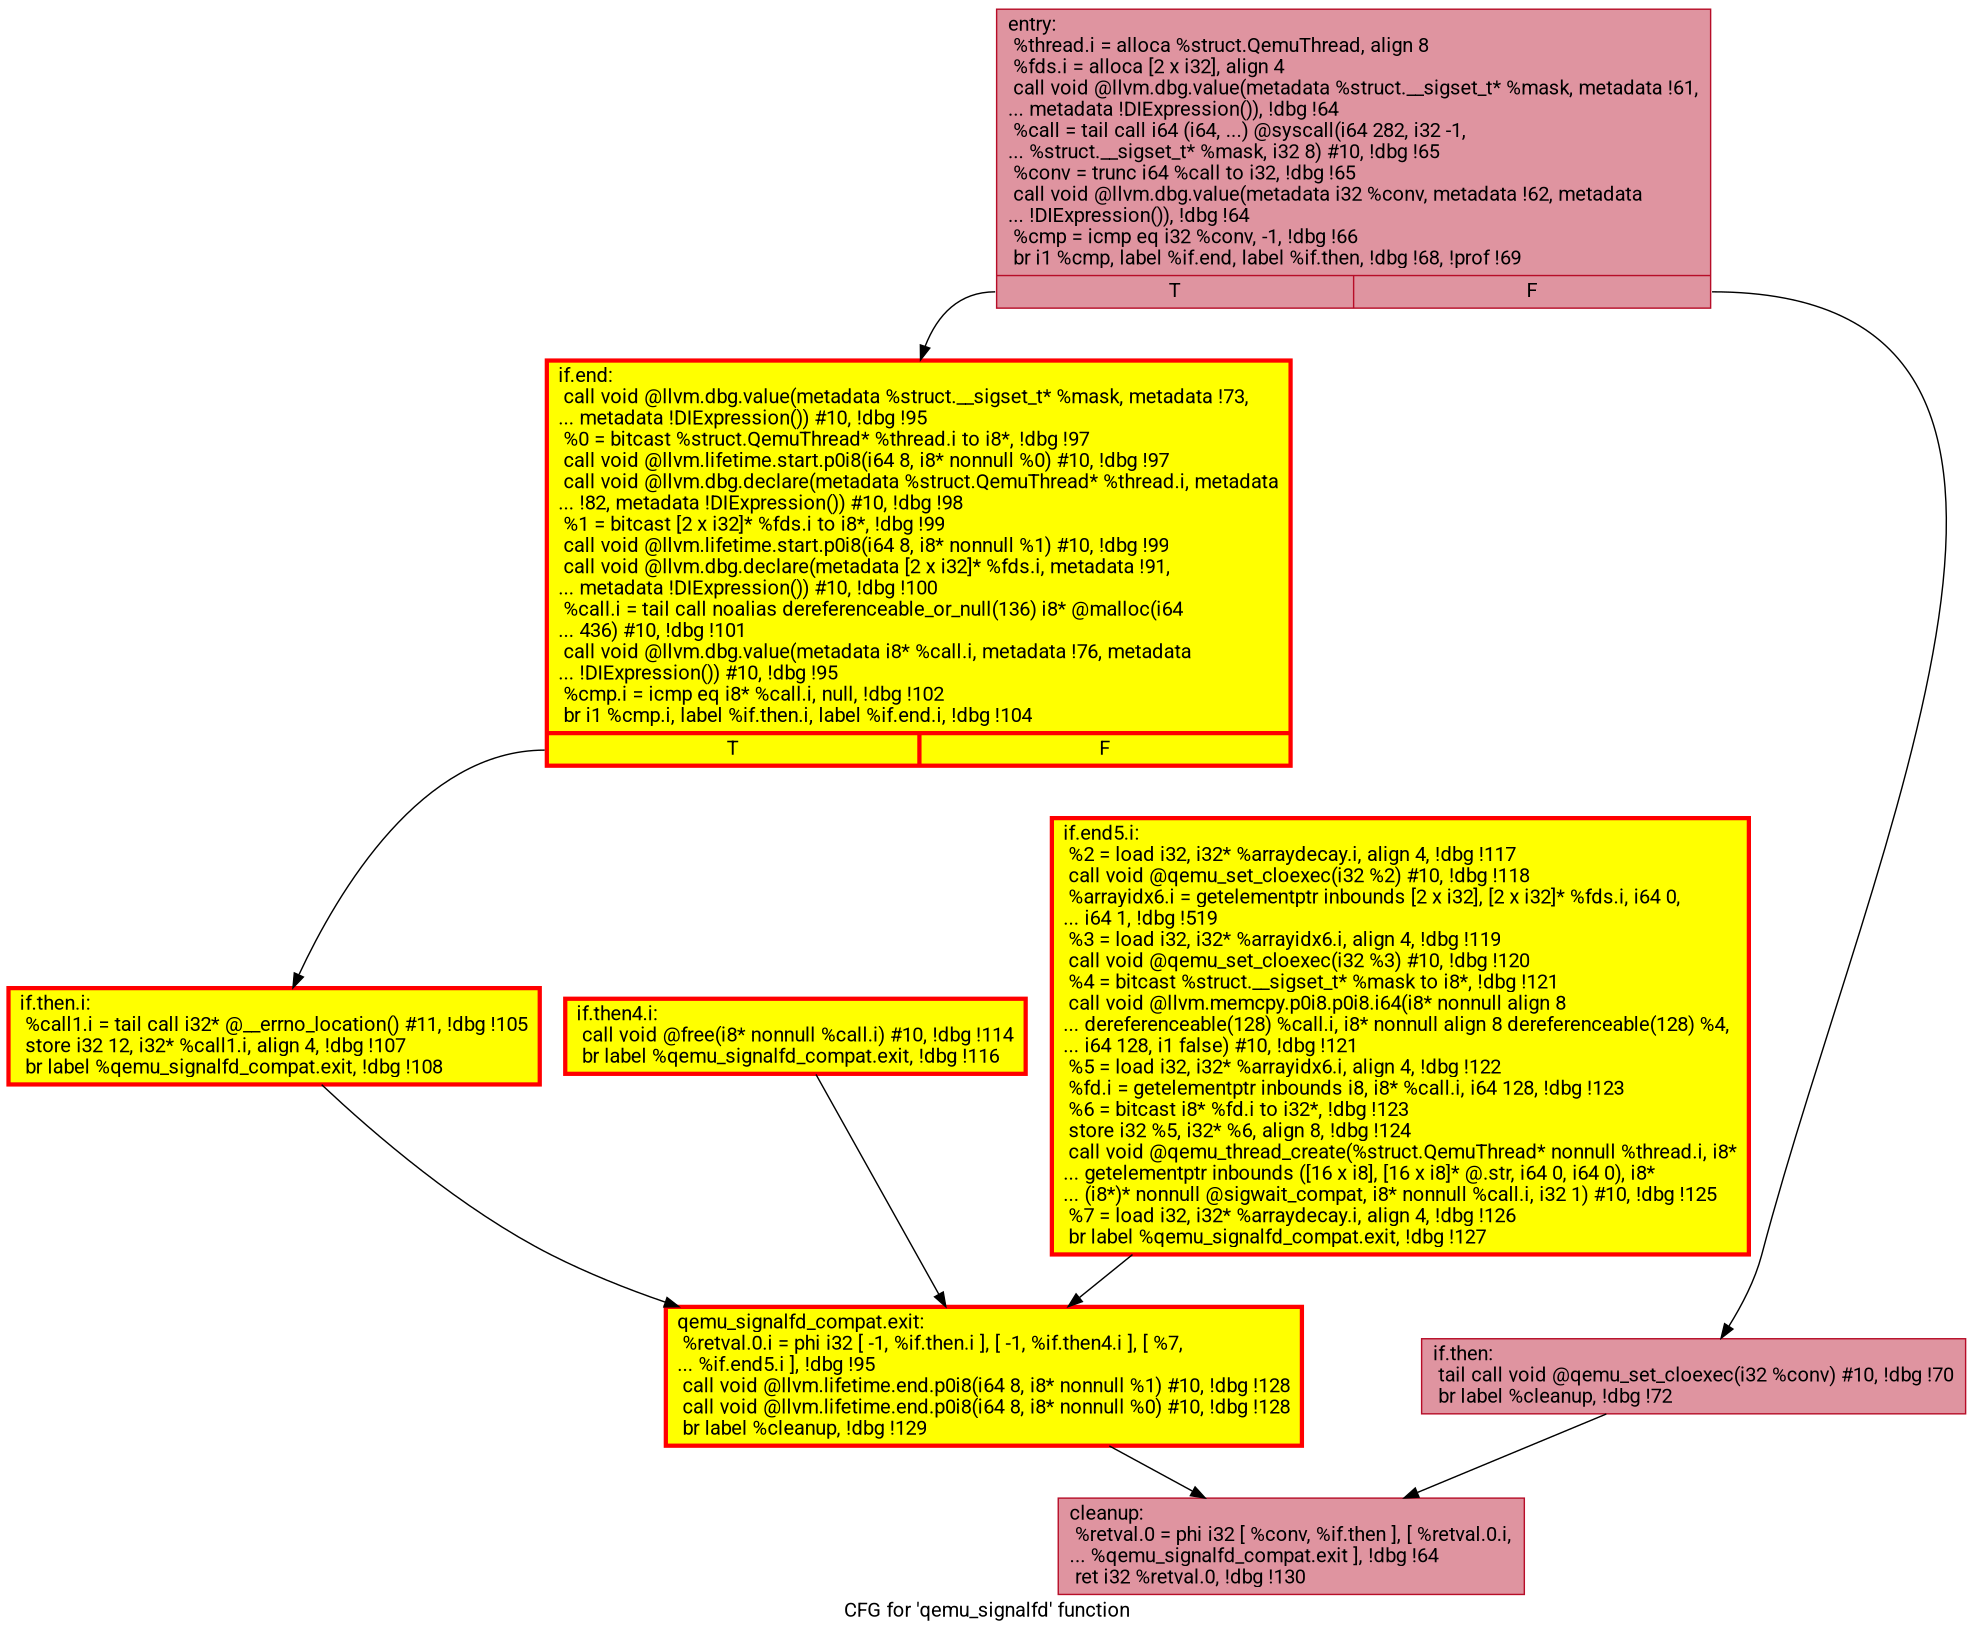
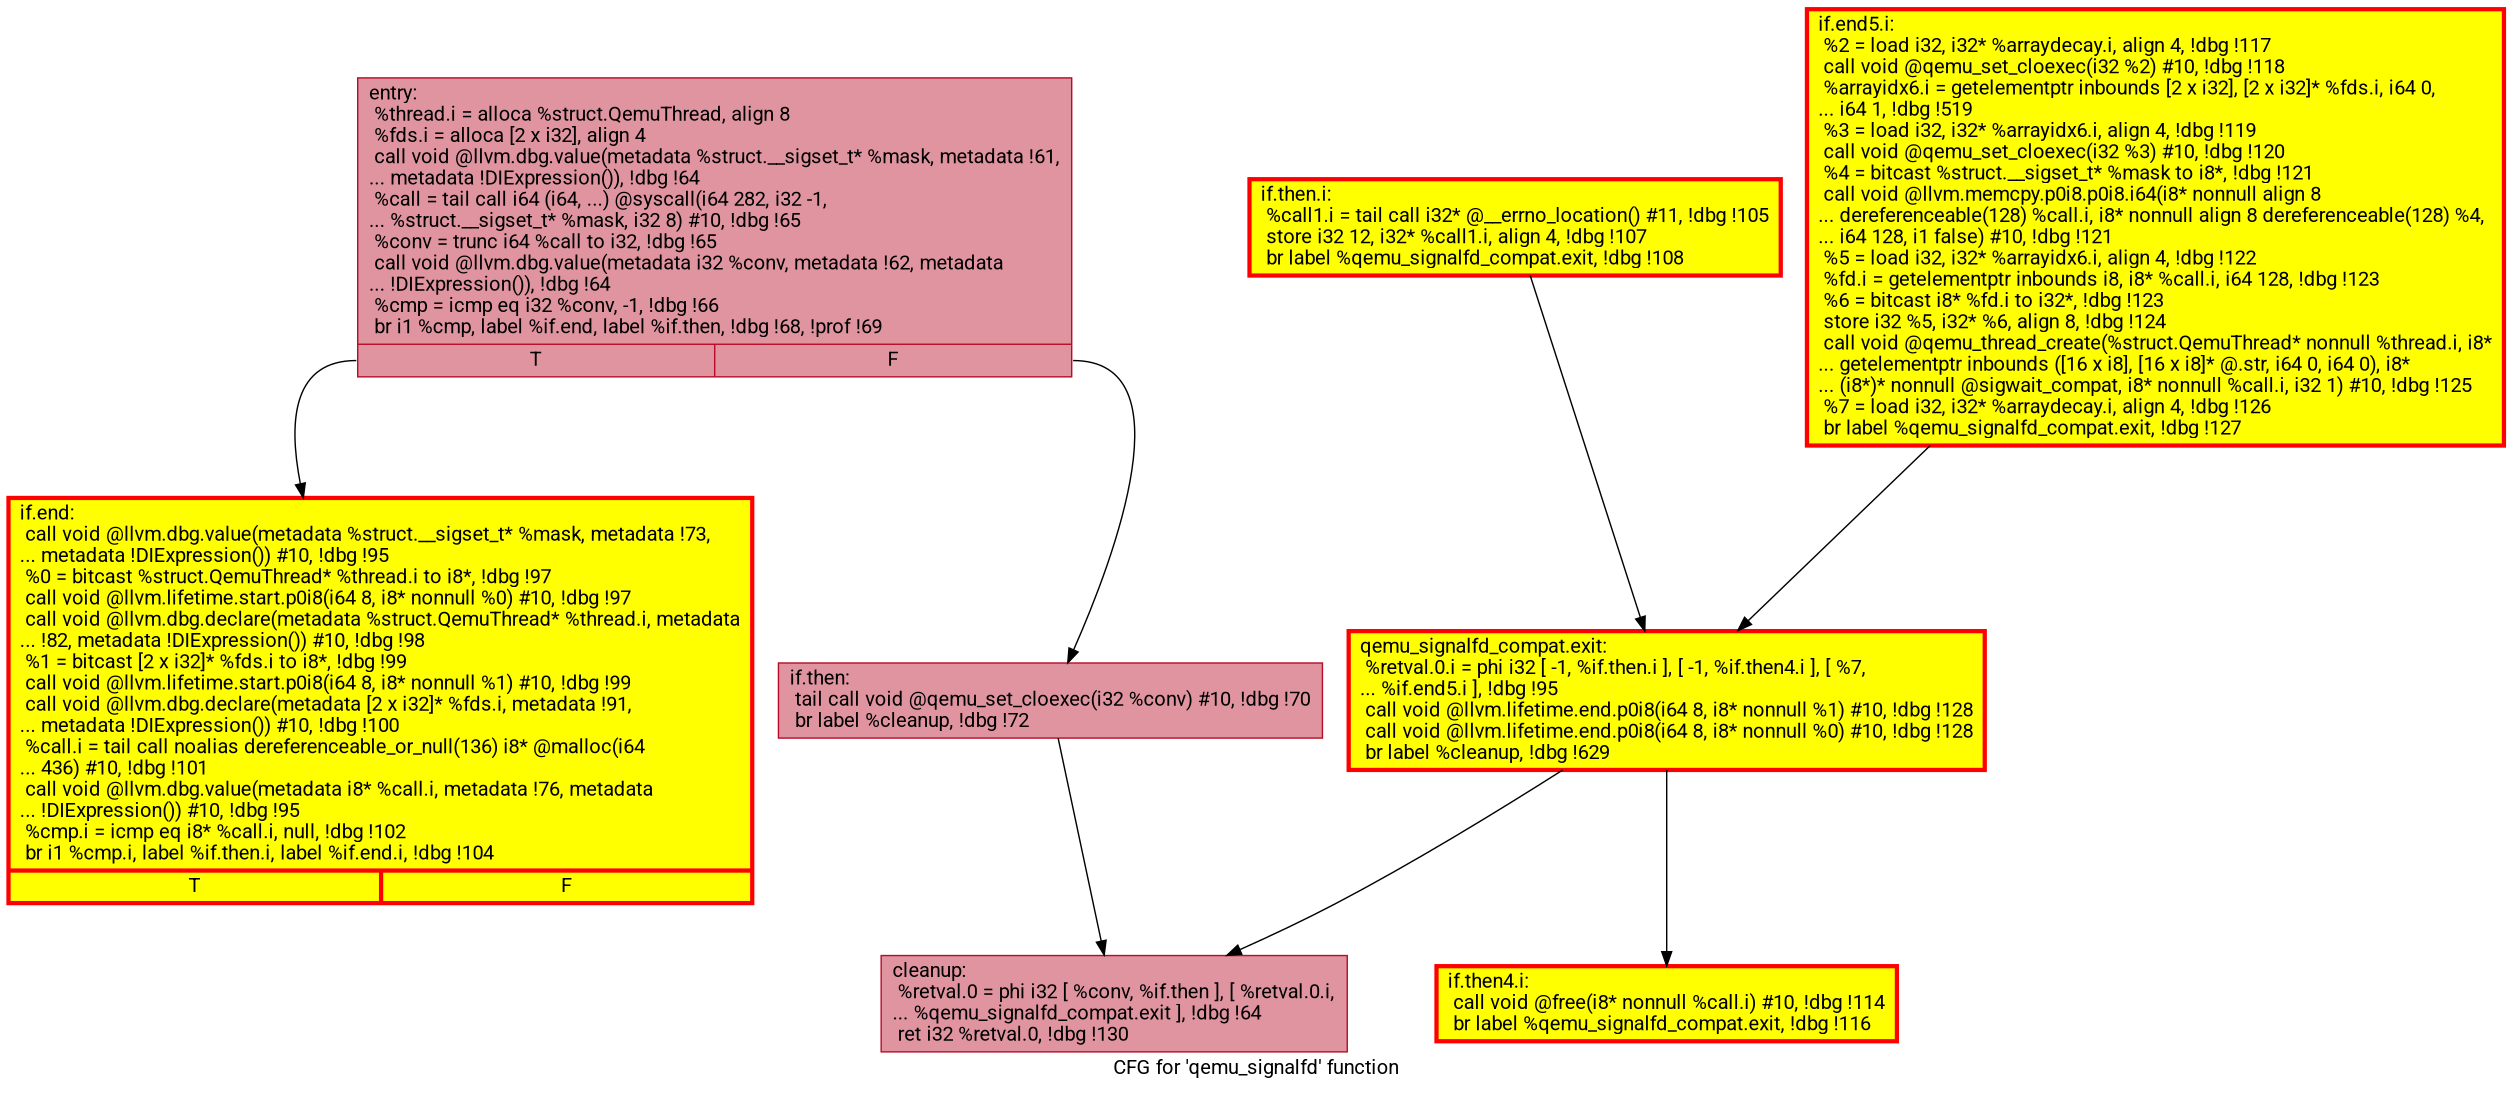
(393, 828) -> none
(877, 1184) -> (1667, 861)
(803, 1429) -> (1485, 753)
